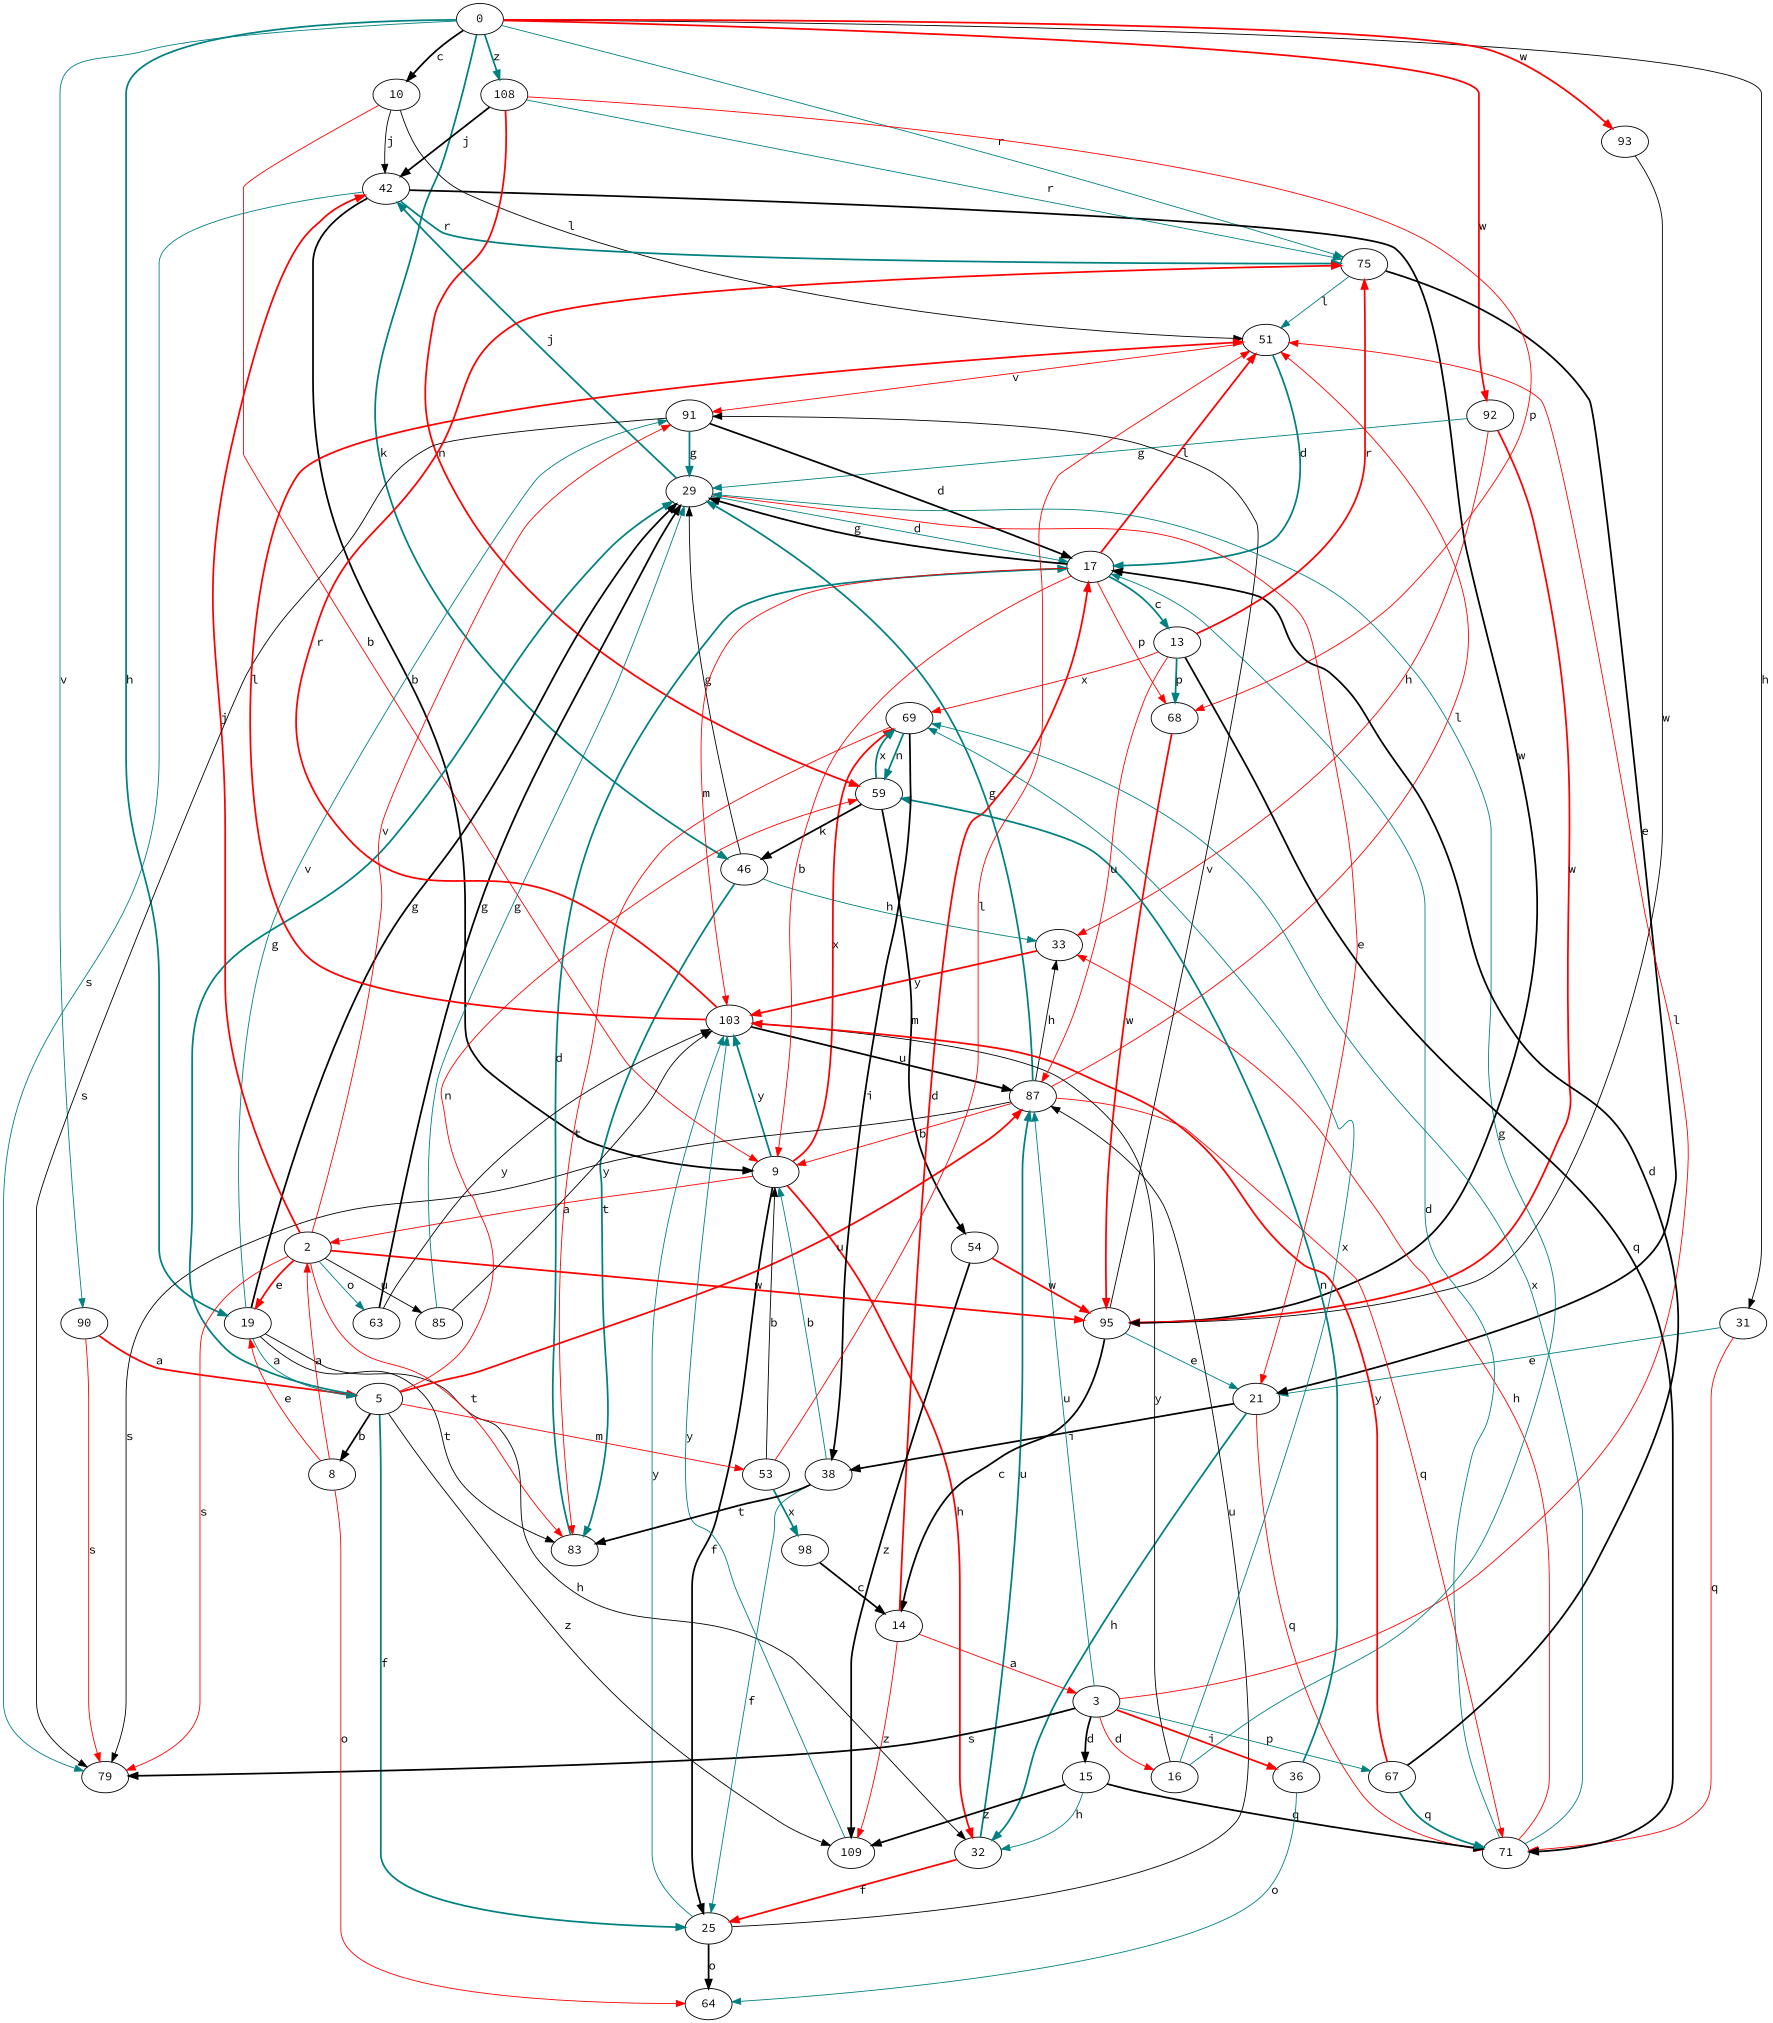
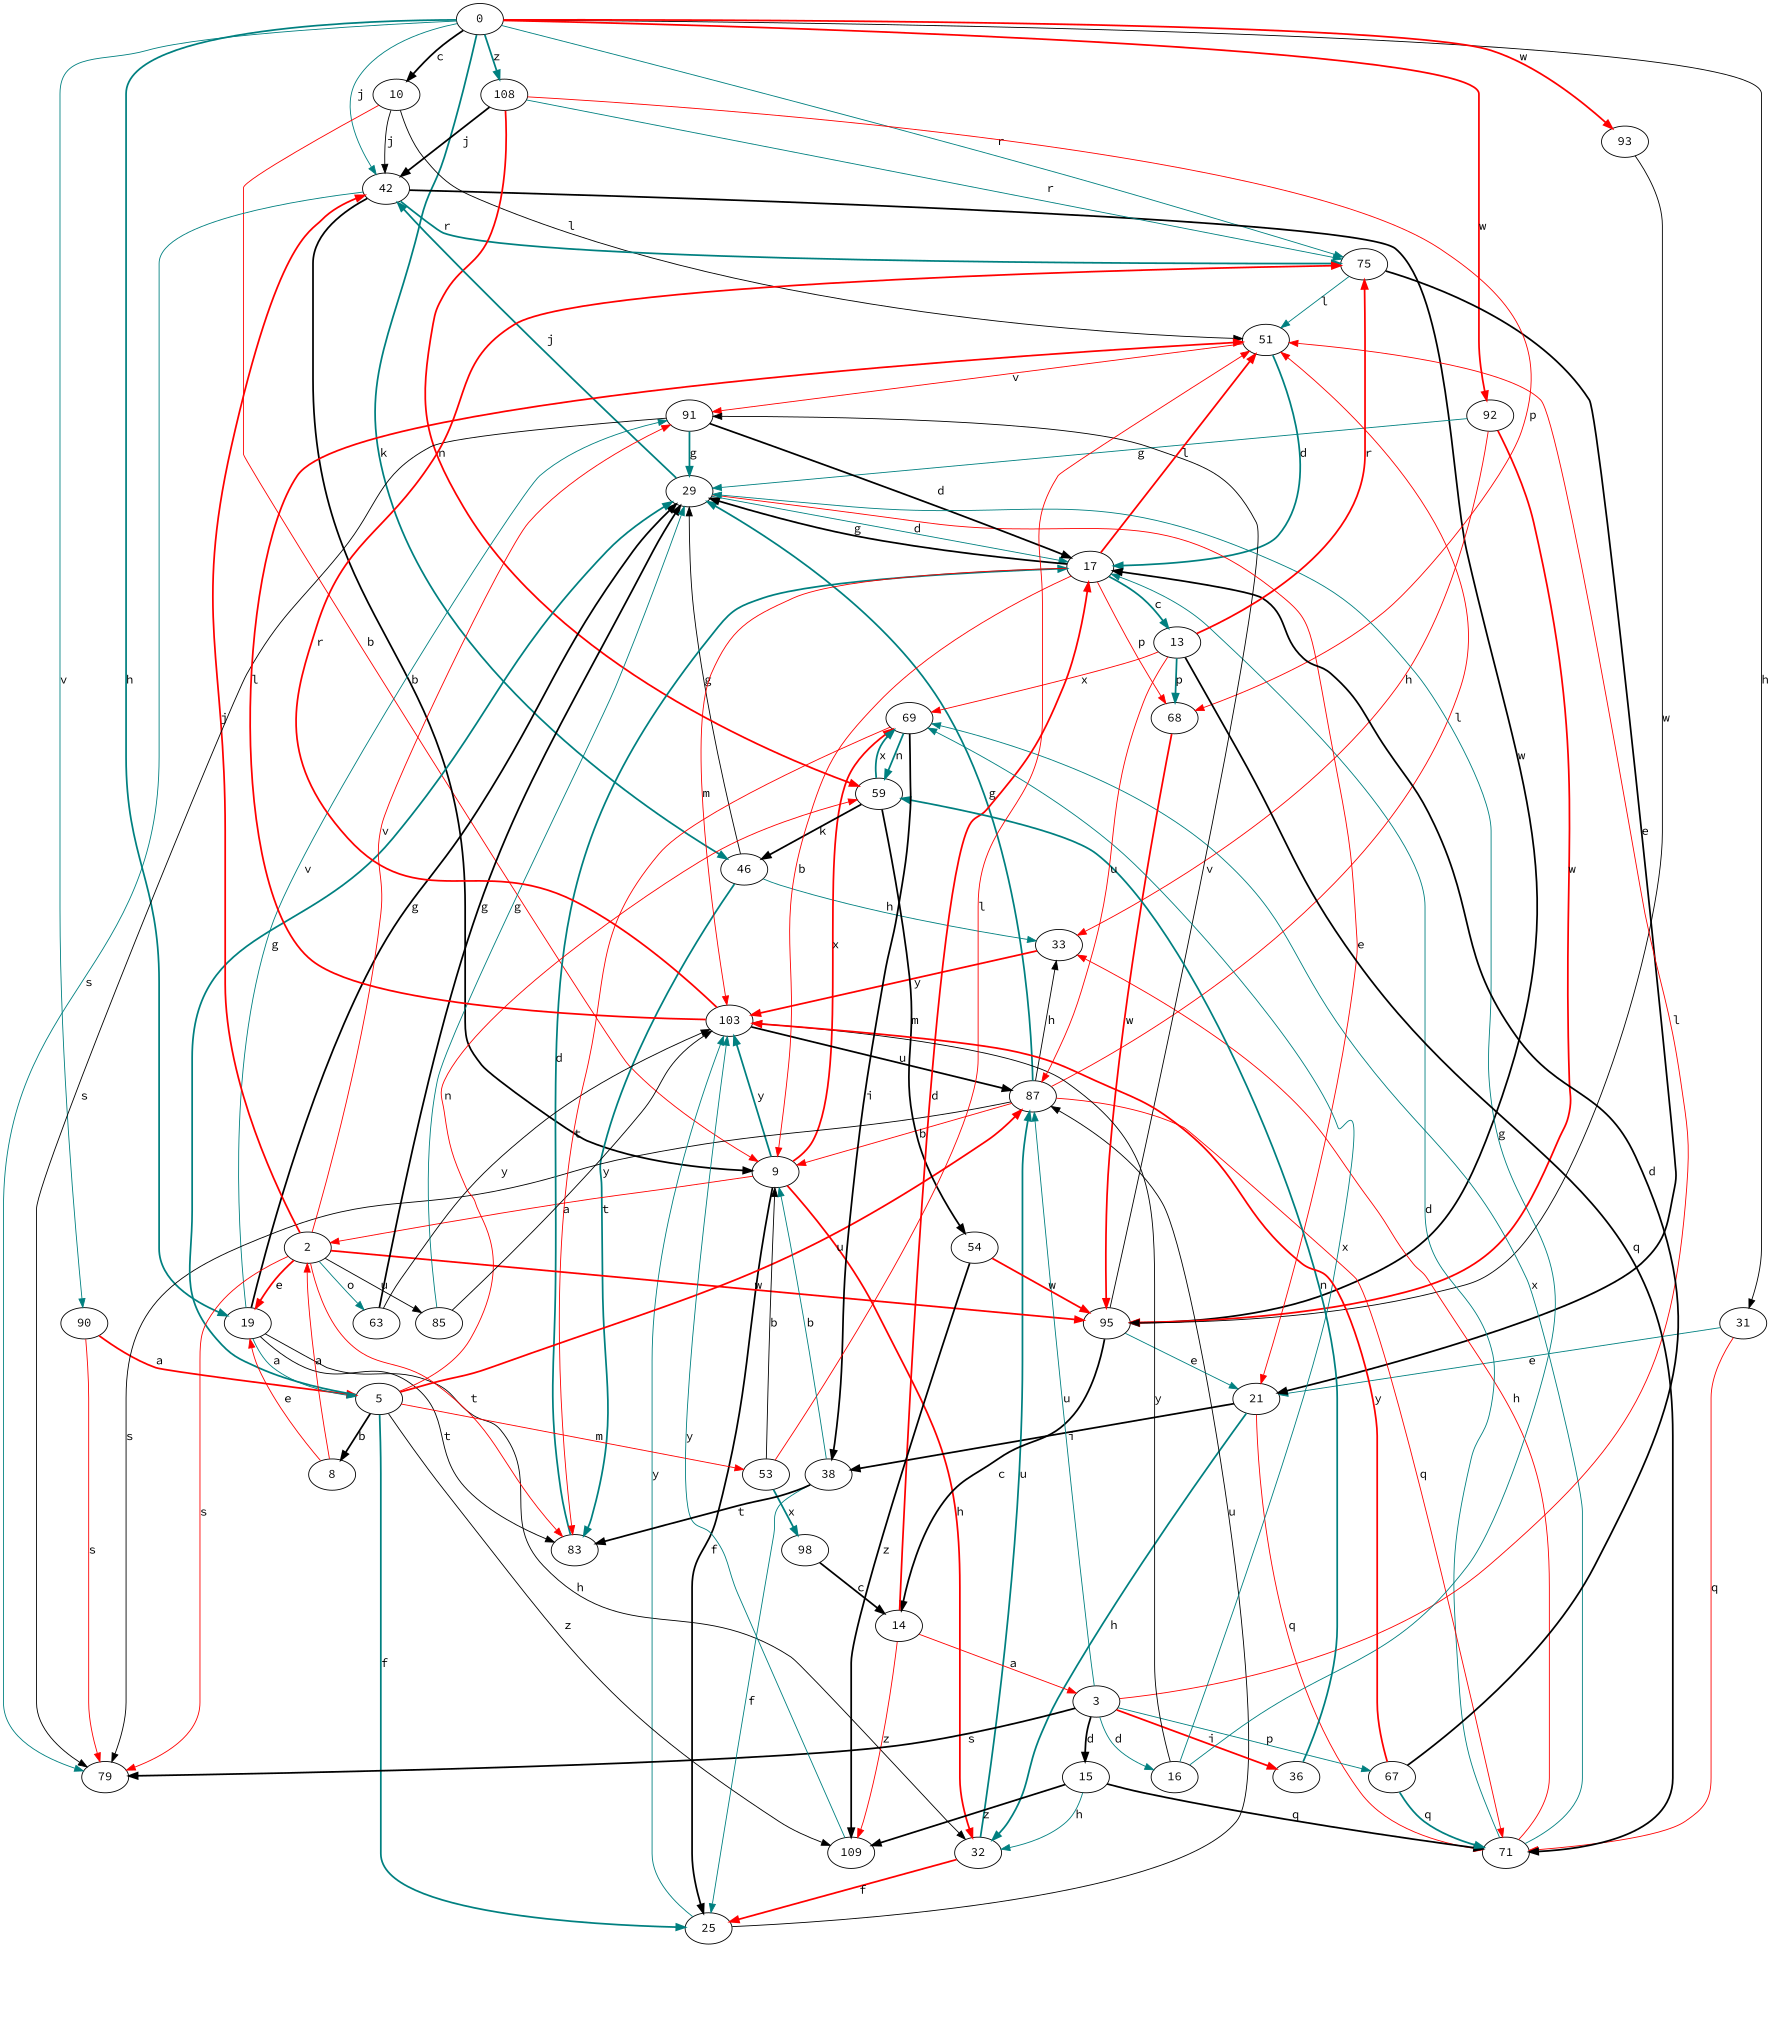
none -> (365, 70)
(1116, 1748) -> (1116, 1748)
(709, 2004) -> none
